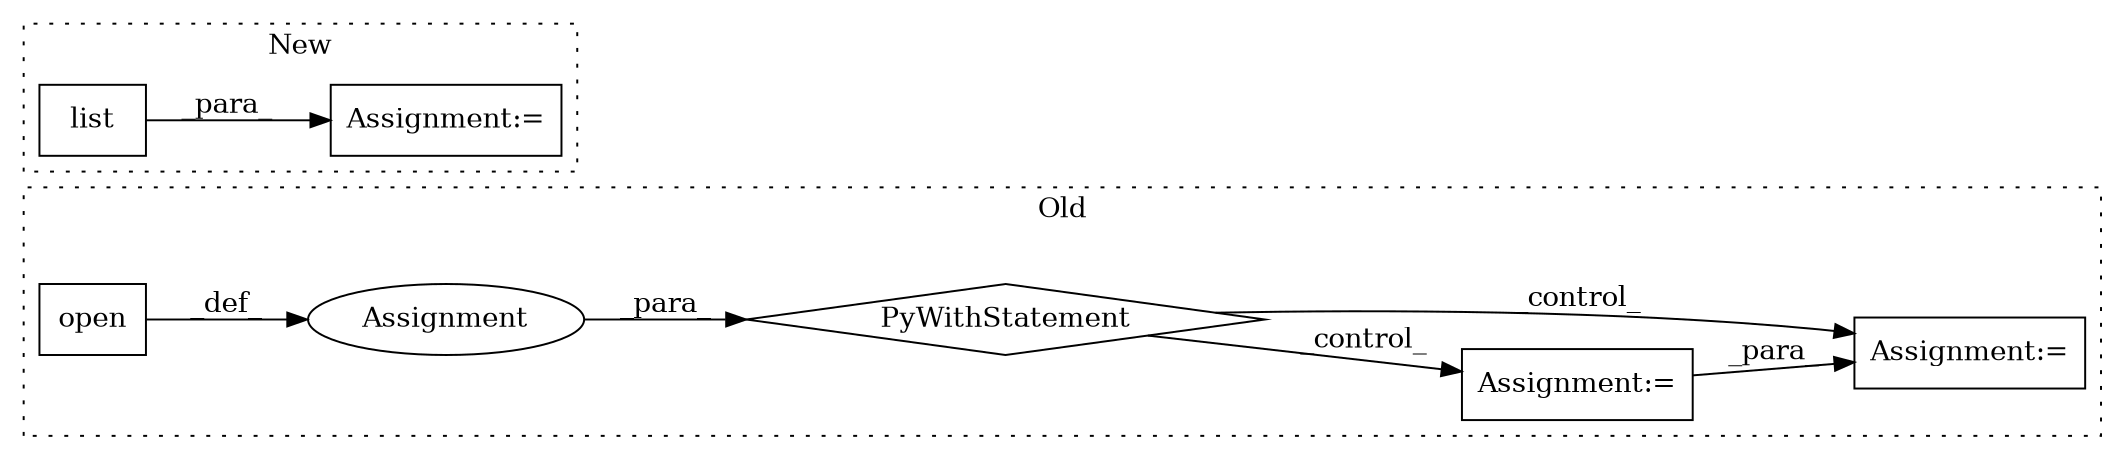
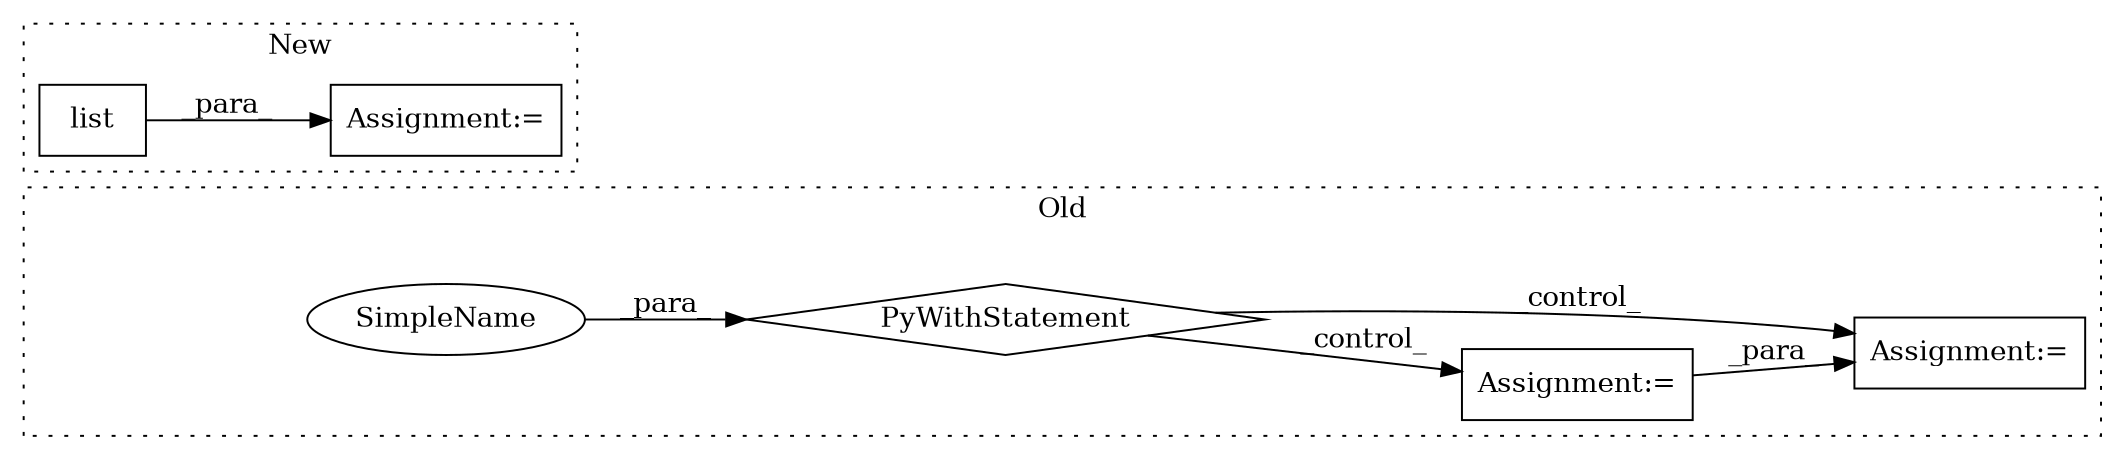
(93, 320) -> none
(446, 320) -> (446, 320)
